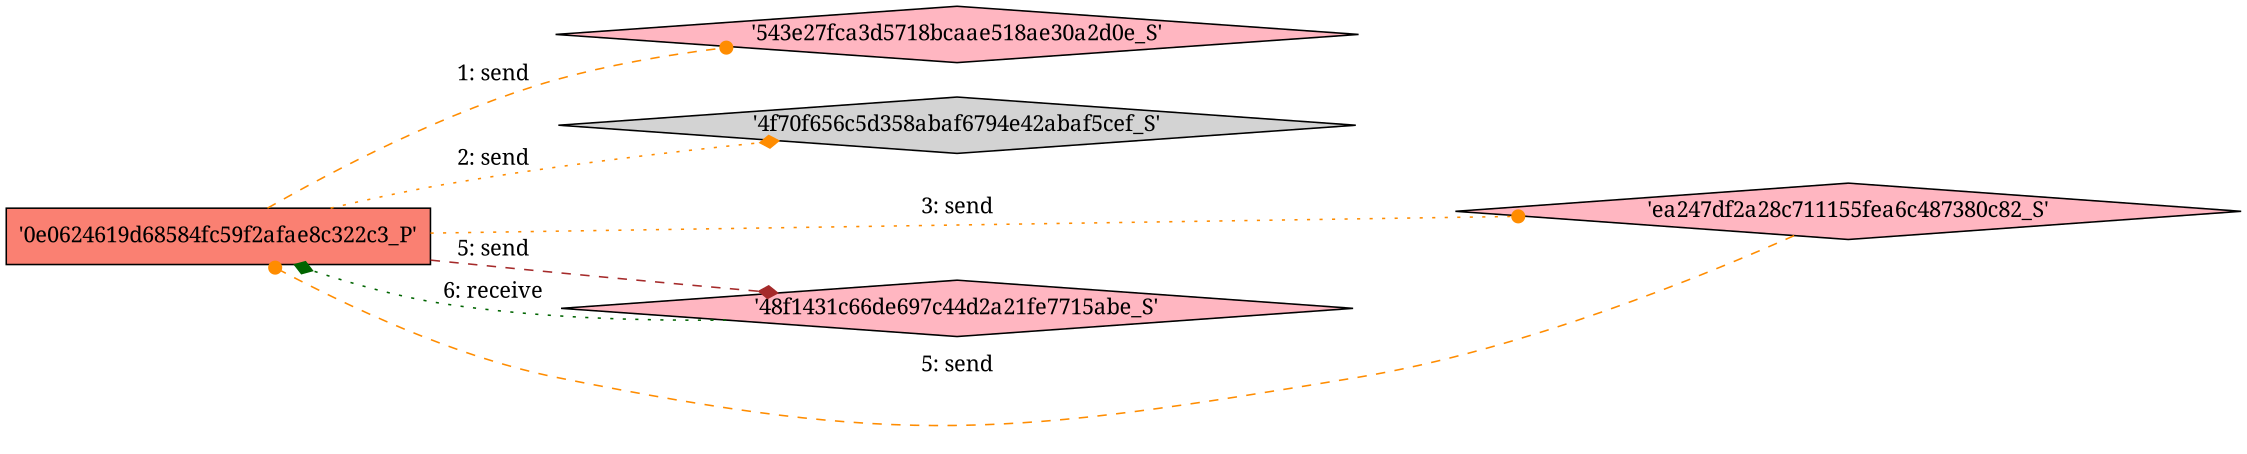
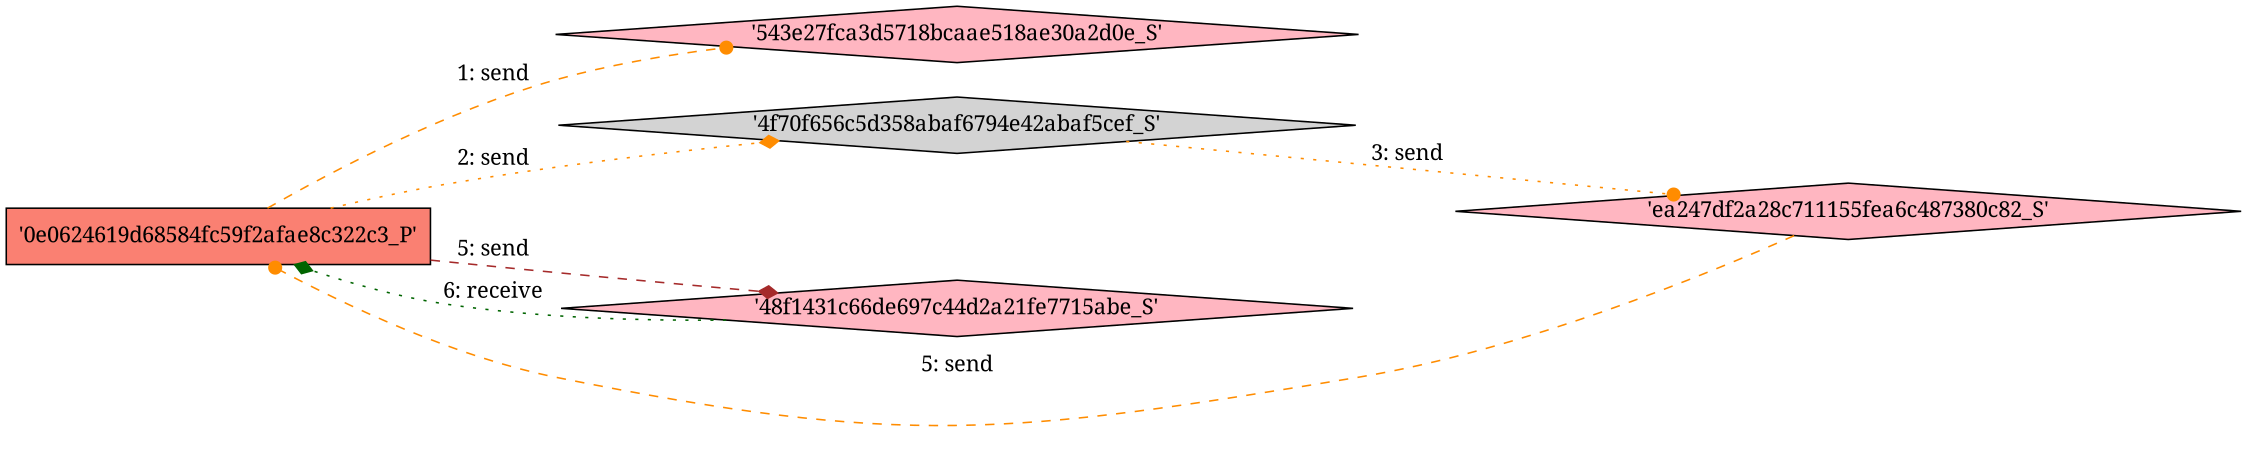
(971, 225) -> (1397, 168)
